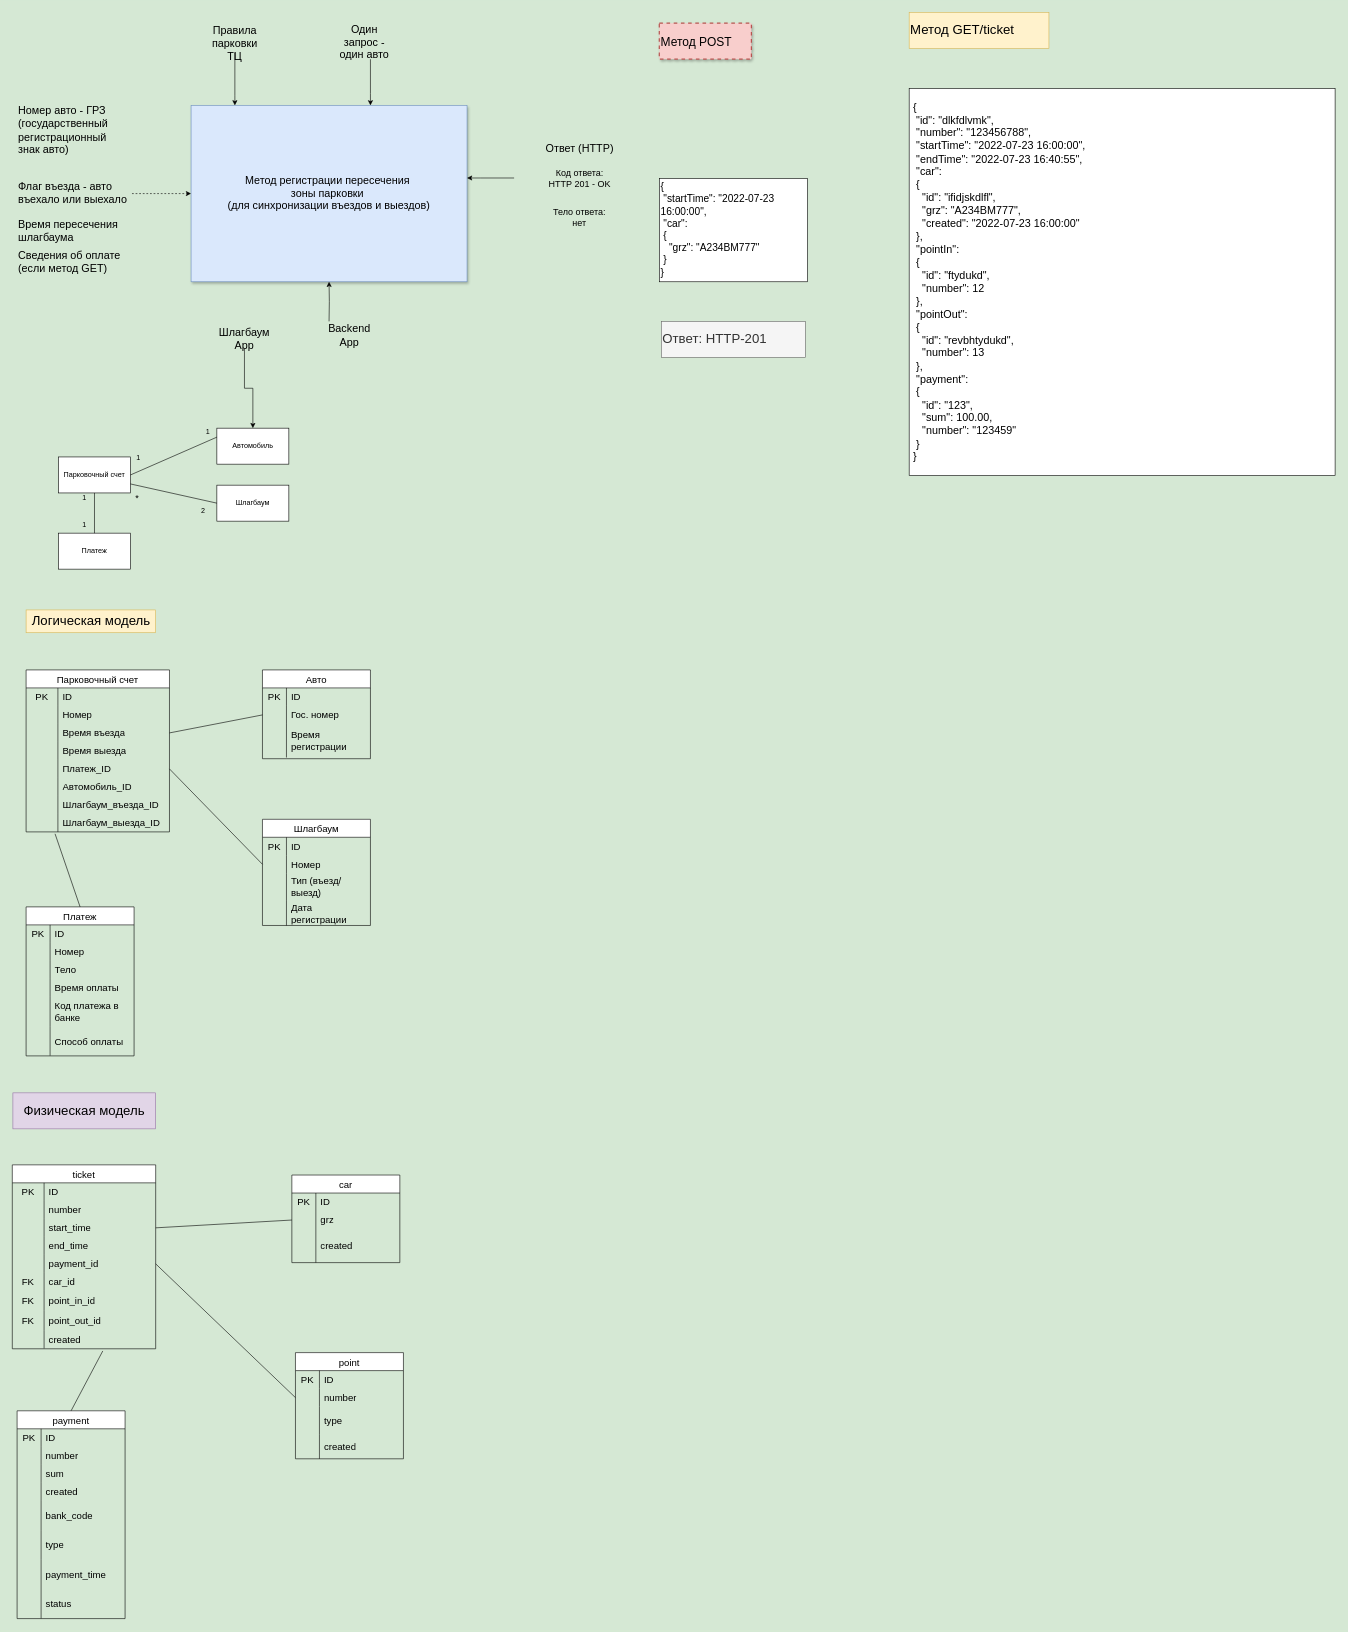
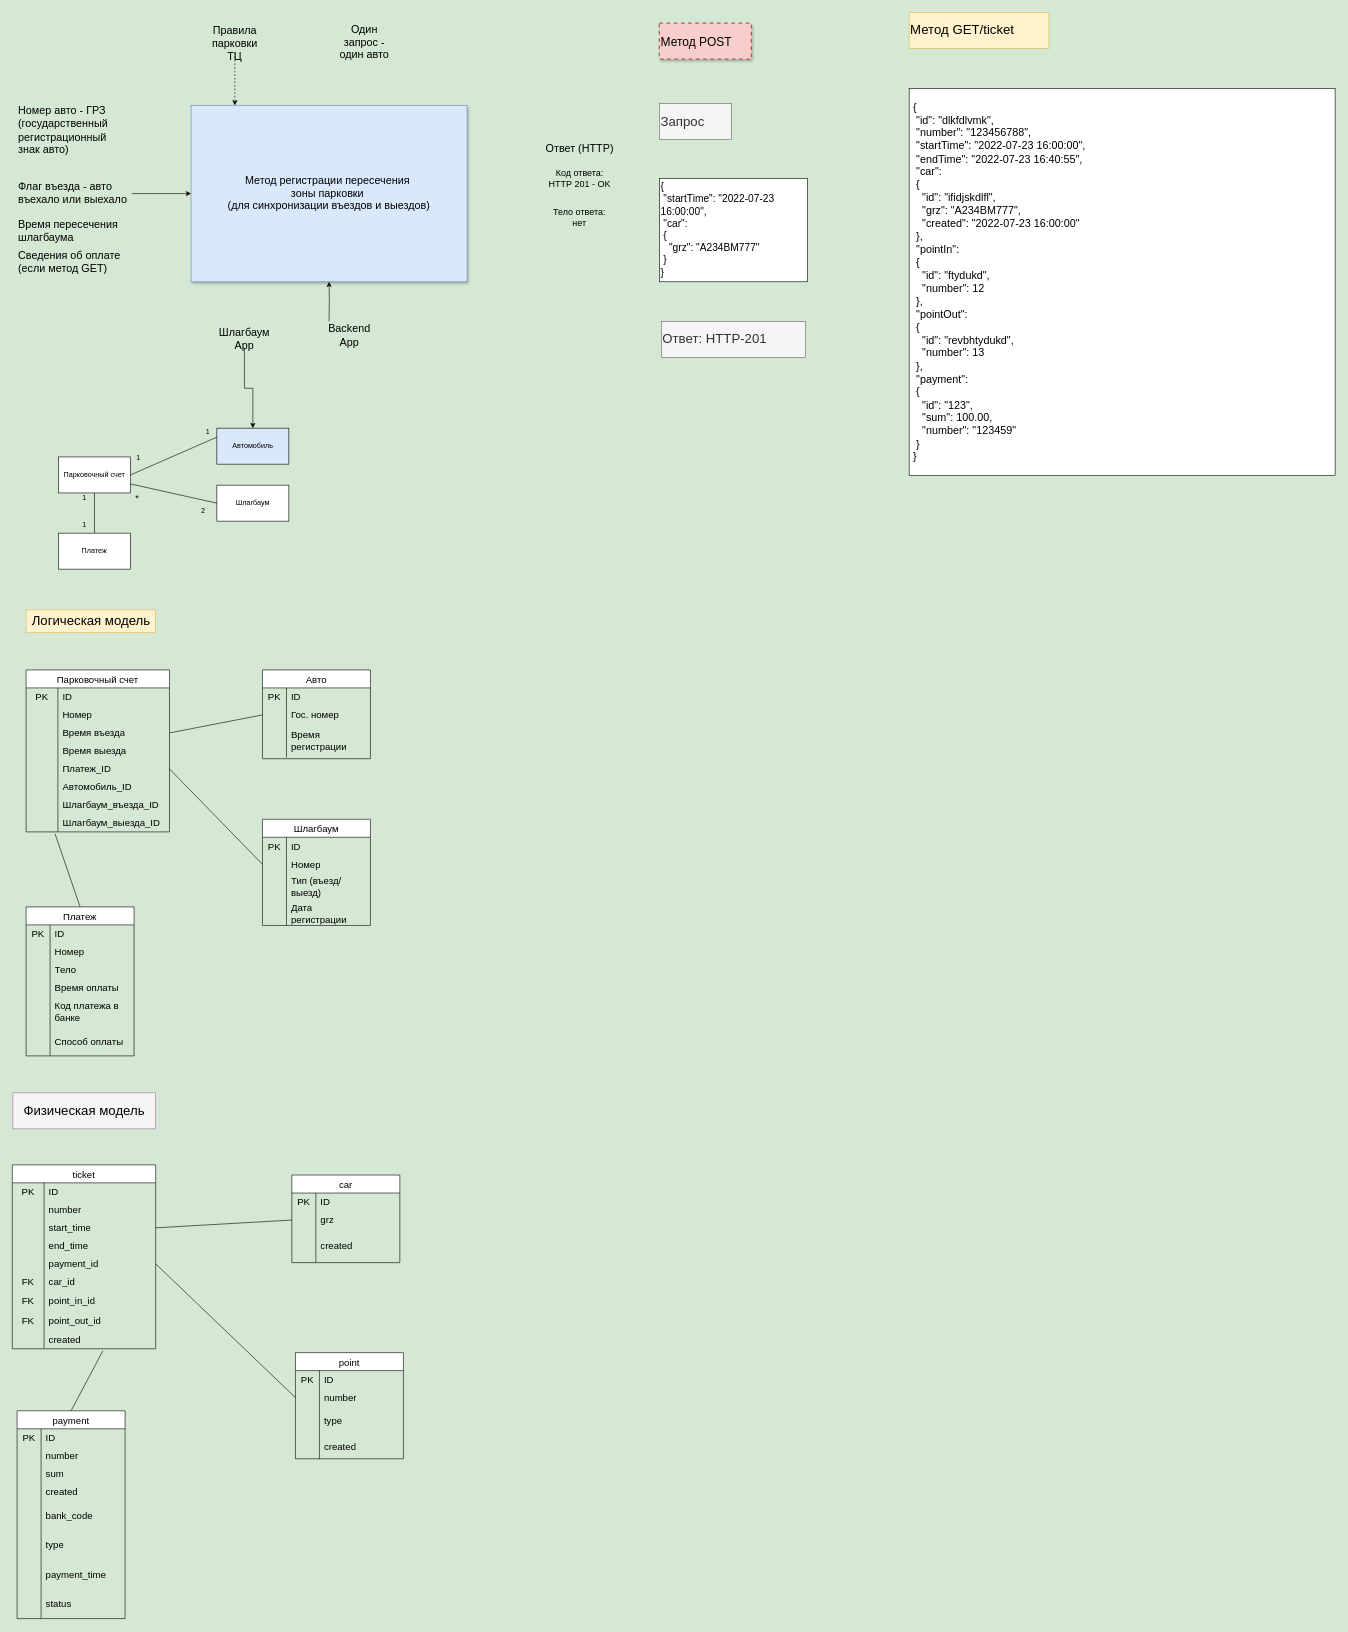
(235, 77) -> (235, 77)
(371, 80) -> none
none -> (695, 122)
(472, 178) -> none
(159, 194) -> (159, 194)
(253, 446) -> (253, 446)
(84, 1111) -> (84, 1111)
